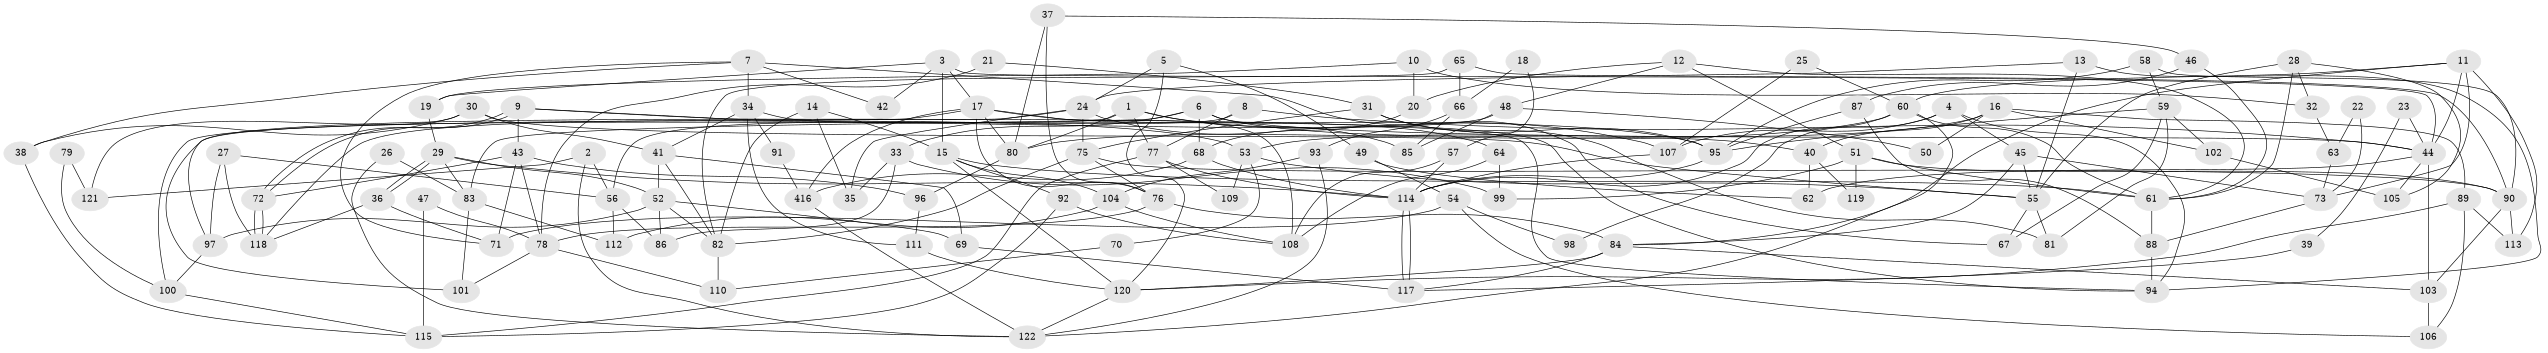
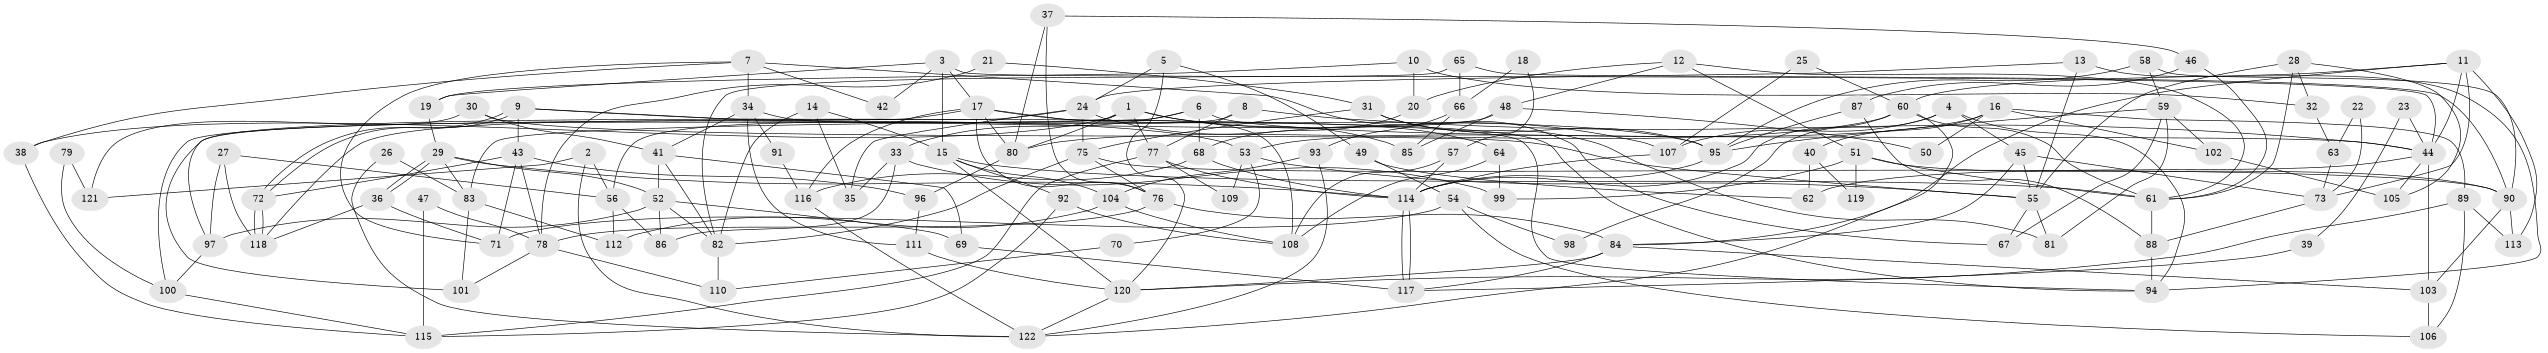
(225, 129) -> (575, 130)
(1502, 137) -> none
(803, 199) -> (803, 199)
